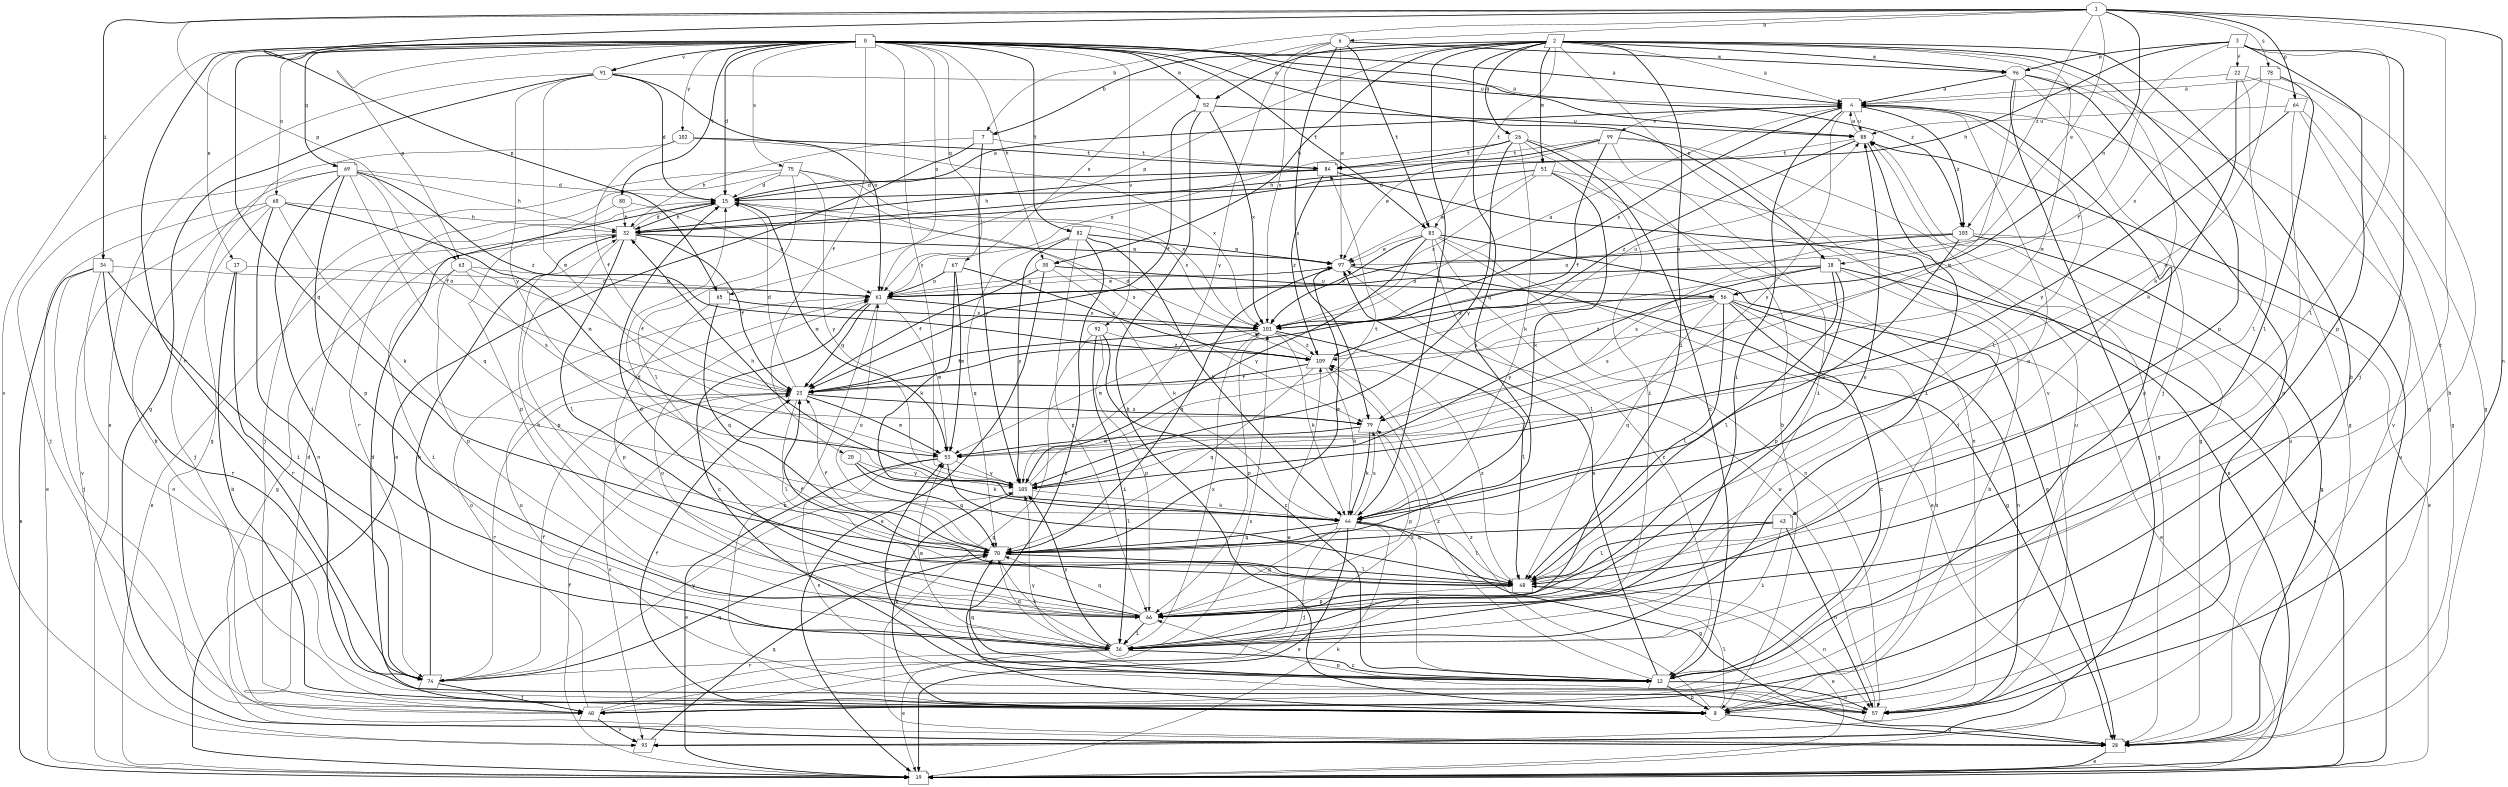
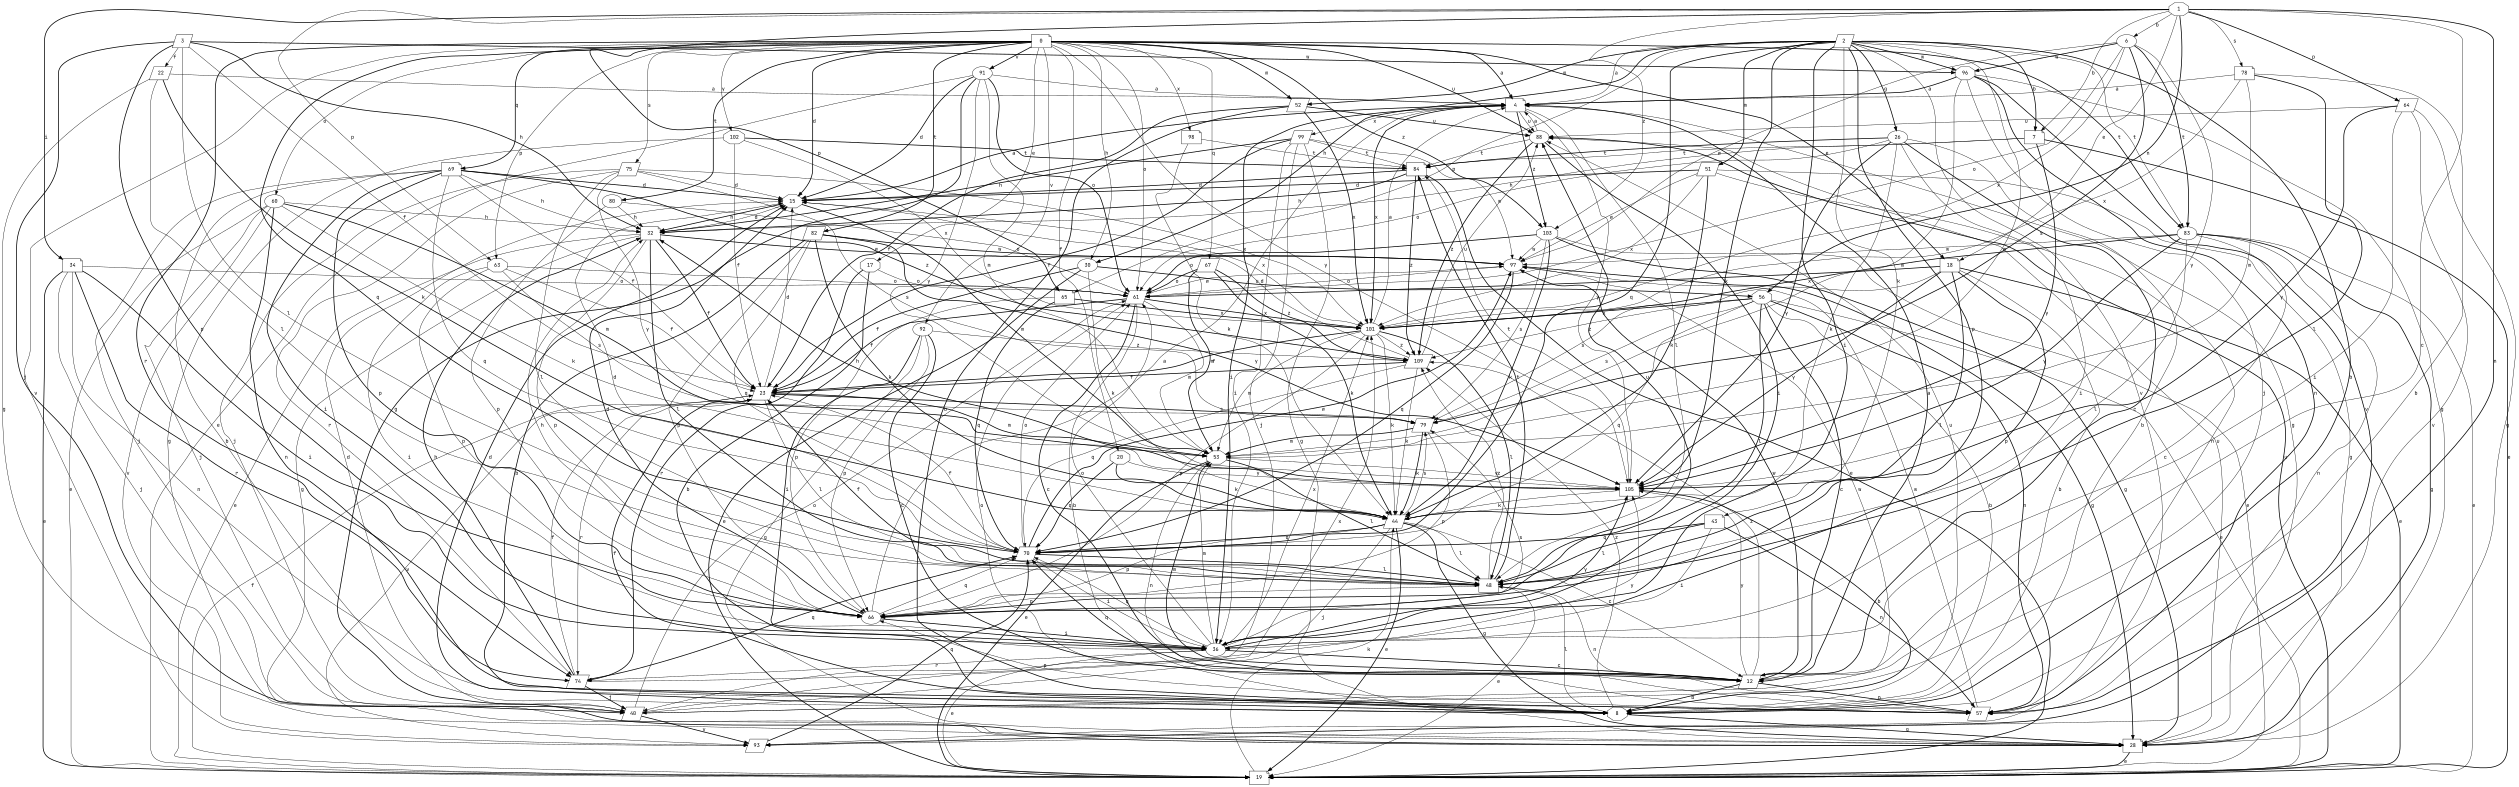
none -> (1191, 137)
(534, 185) -> (620, 185)
(843, 345) -> (872, 345)
none -> (1508, 362)
(909, 665) -> (1563, 693)
